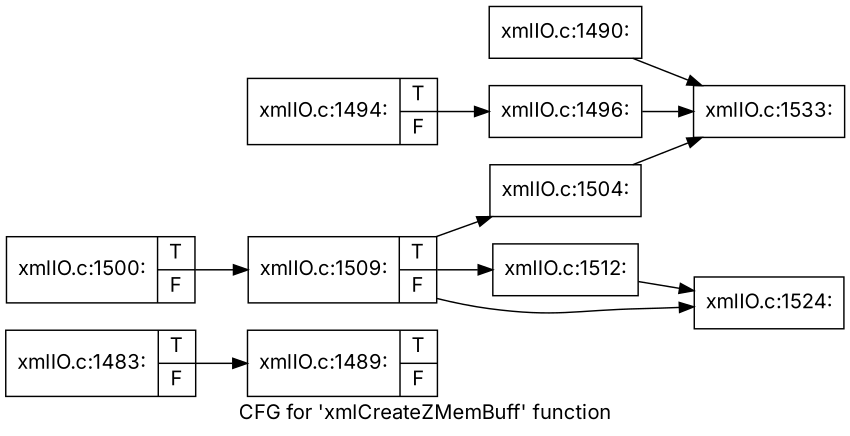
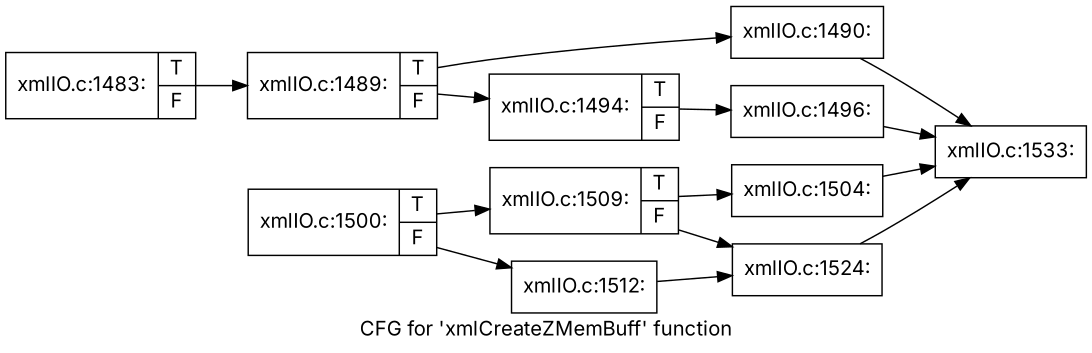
none -> (577, 50)
none -> (456, 96)
none -> (909, 216)
(458, 270) -> (467, 256)
